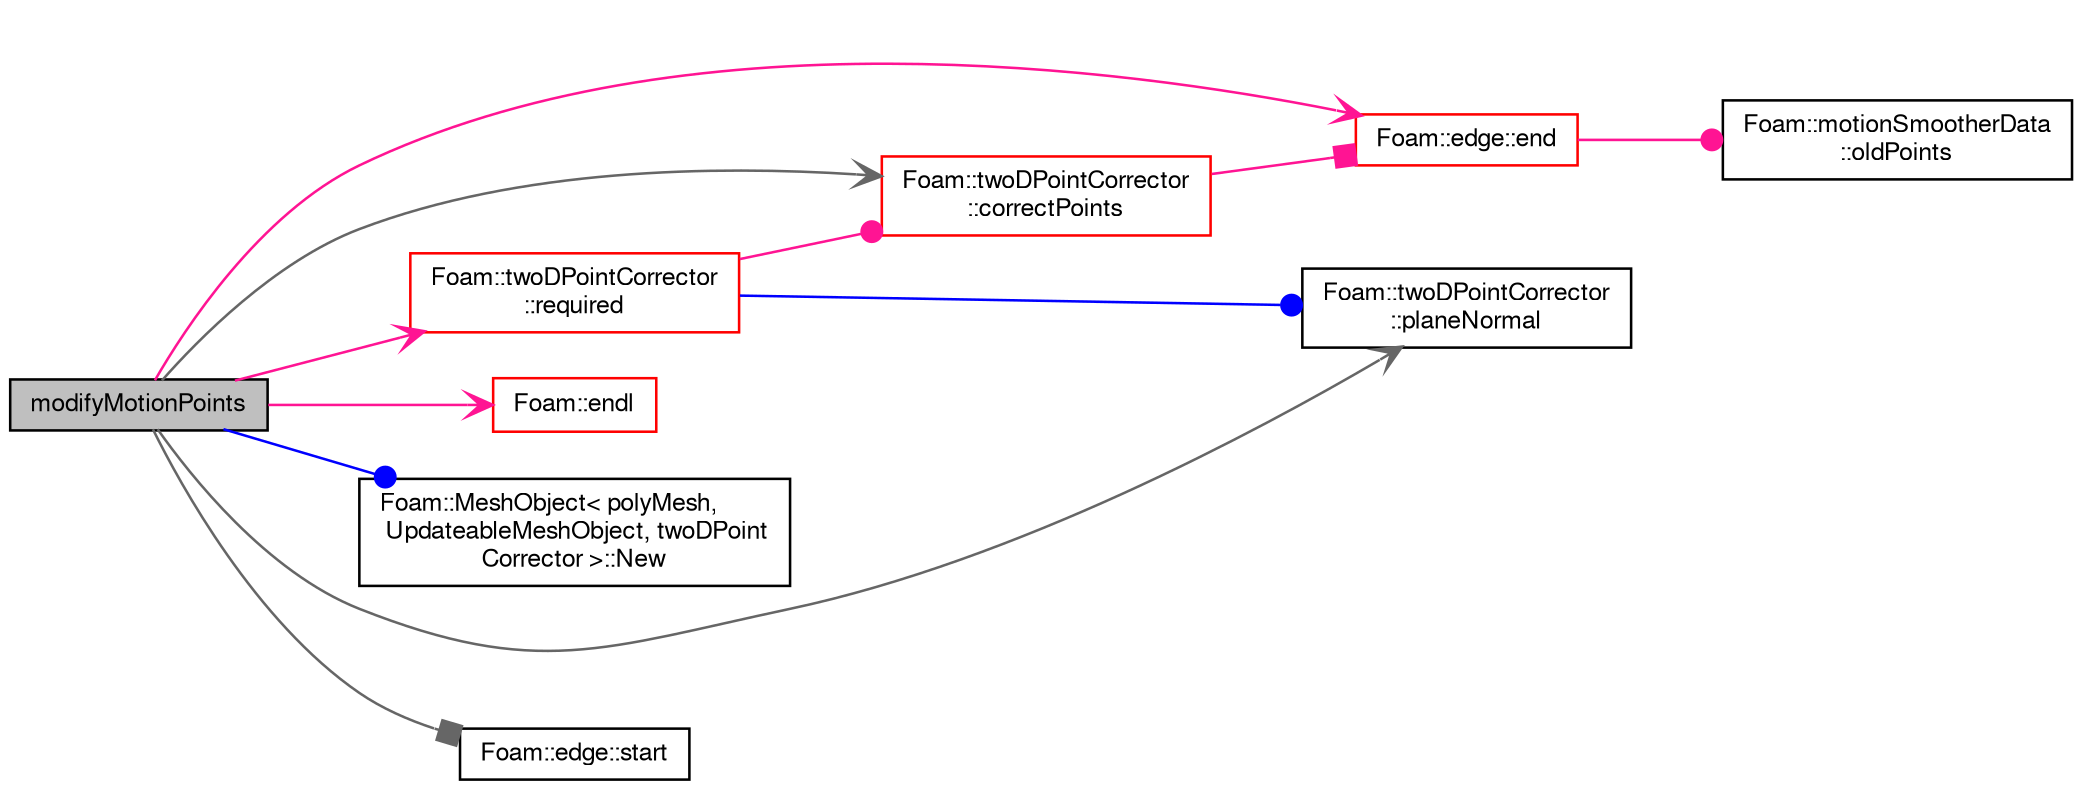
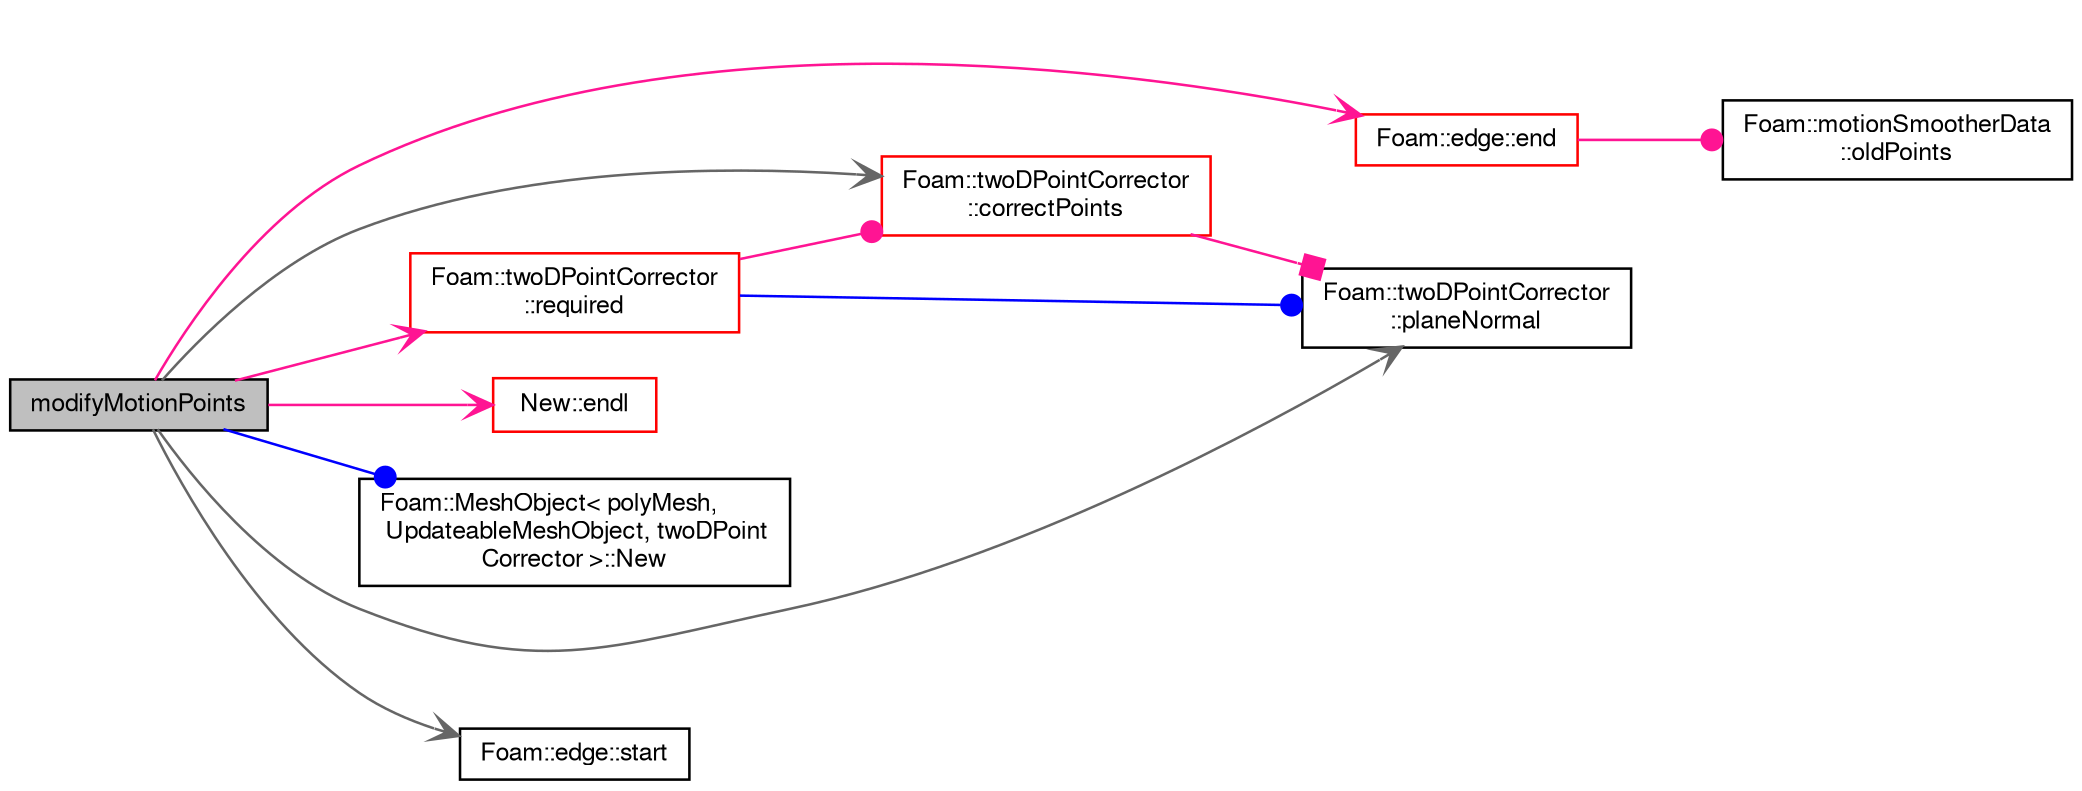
(1271, 166) -> (1244, 249)
(575, 405) -> (575, 405)
(267, 606) -> (267, 606)
